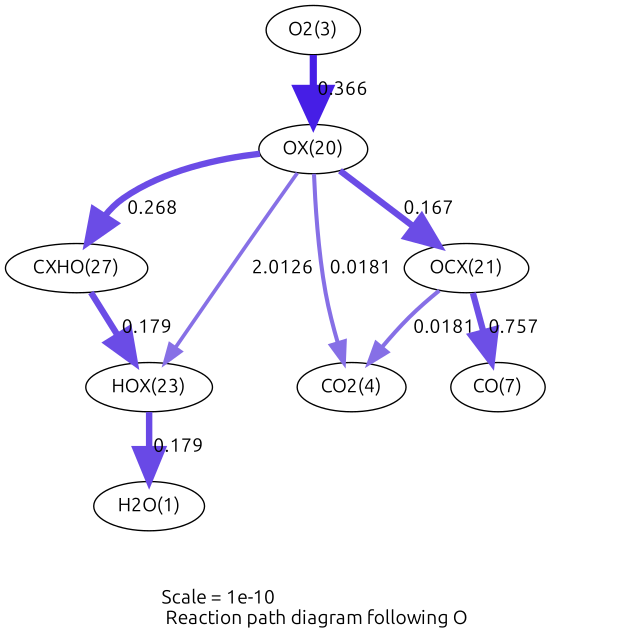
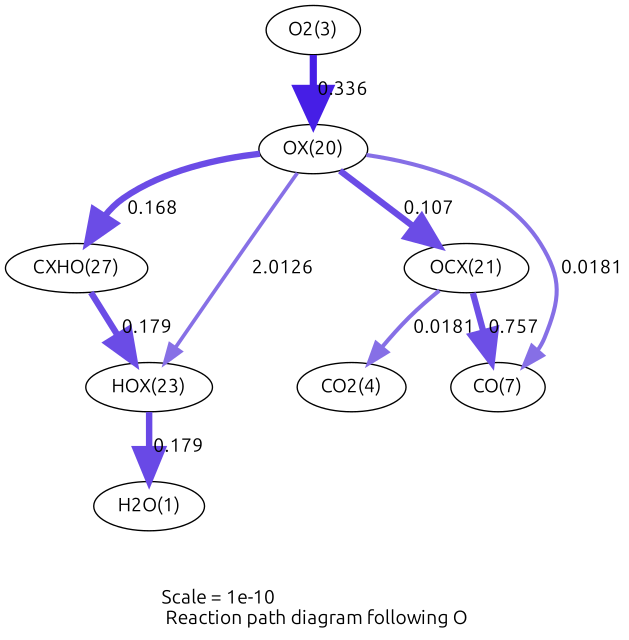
(341, 90) -> (341, 90)
(150, 209) -> (150, 209)
(427, 209) -> (427, 209)
(321, 259) -> (511, 211)
